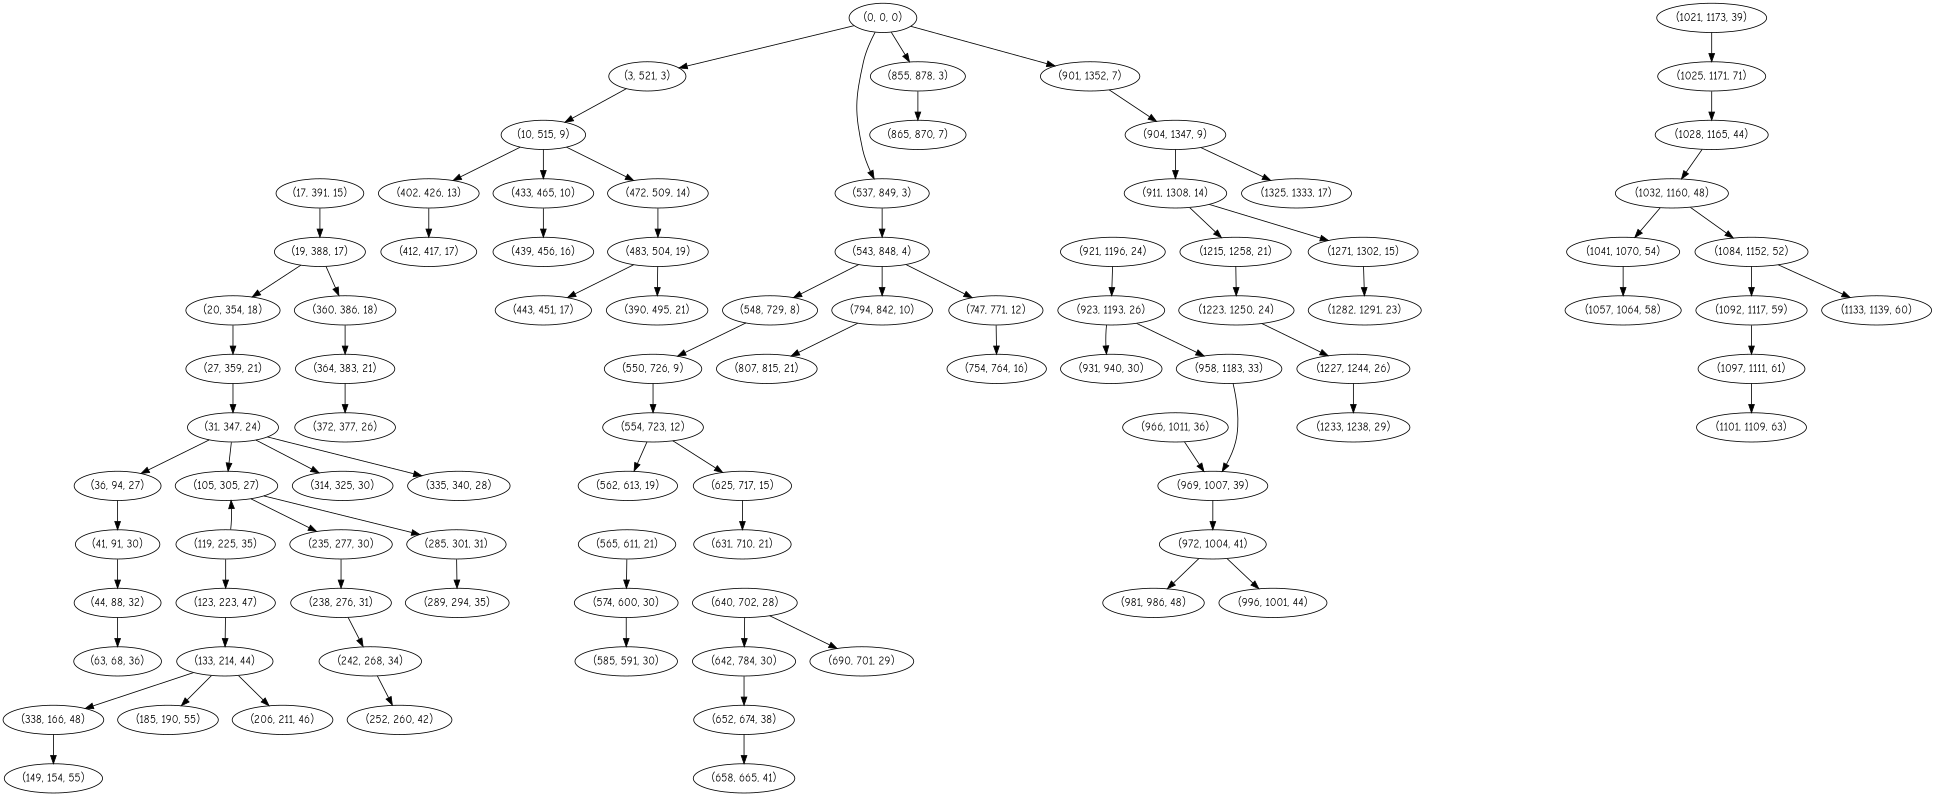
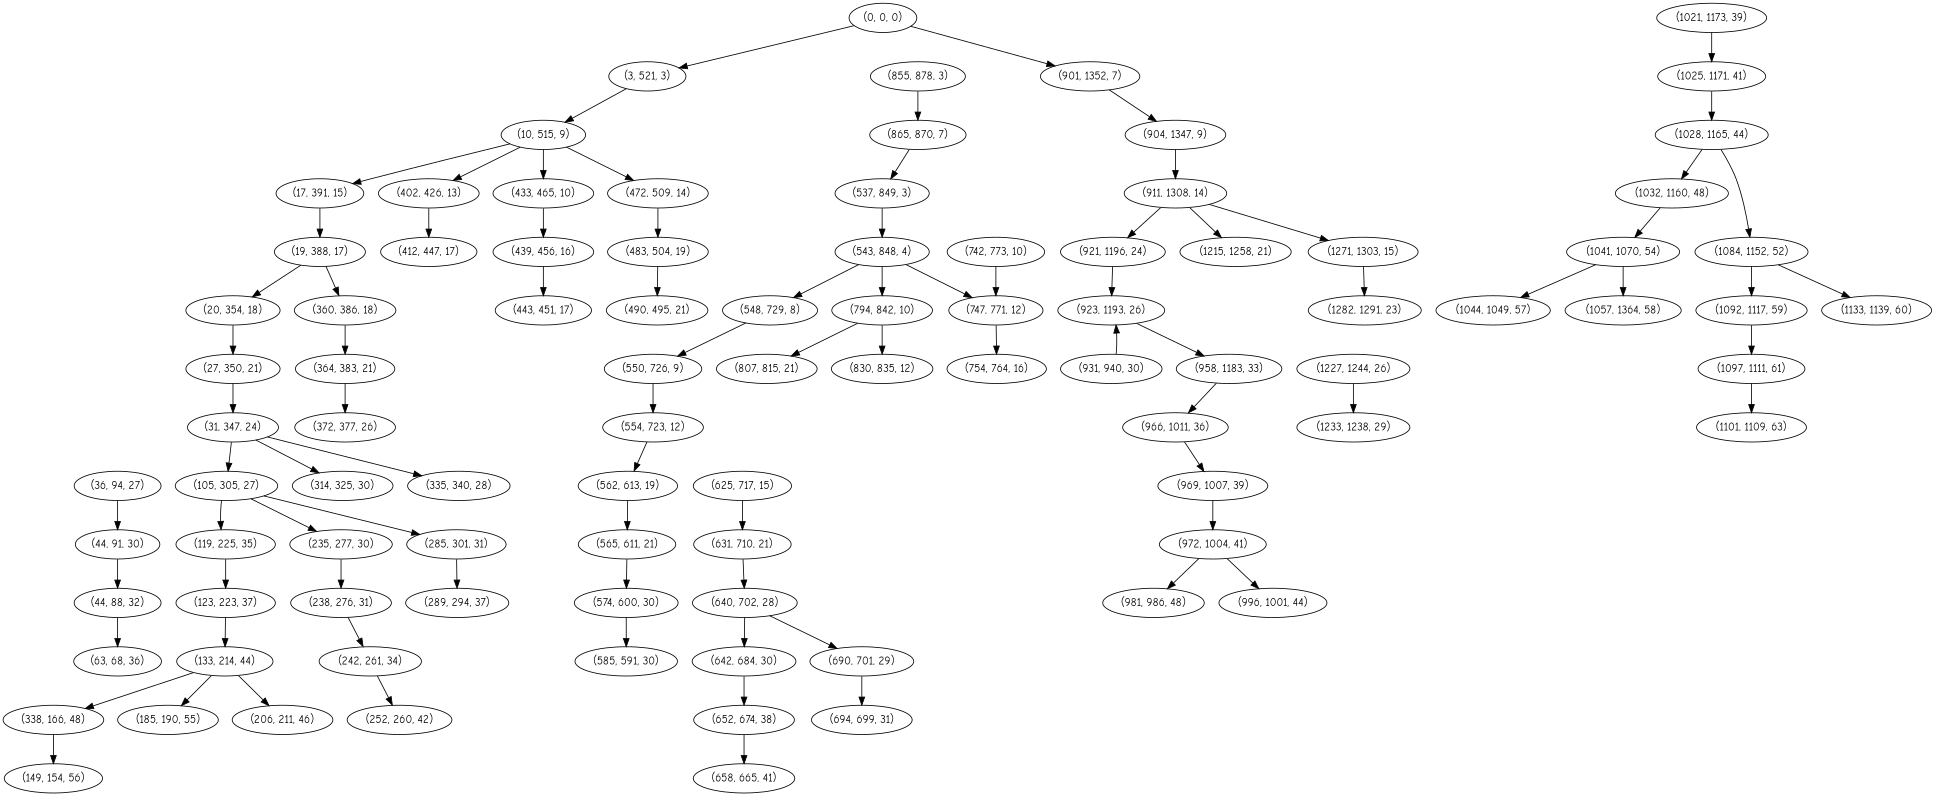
(898, 43) -> none
(1712, 76) -> (1712, 76)
(857, 101) -> (902, 161)
none -> (435, 162)
(1297, 193) -> none
none -> (1147, 220)
(1708, 220) -> (1739, 188)
(429, 252) -> (429, 252)
none -> (996, 252)
(1363, 252) -> (1363, 252)
(604, 279) -> (543, 277)
(657, 310) -> (657, 310)
(1236, 310) -> none
none -> (1493, 310)
(1623, 310) -> (1623, 310)
(1106, 335) -> (1117, 344)
(233, 369) -> (233, 369)
none -> (882, 369)
(1238, 425) -> (1205, 395)
(694, 454) -> none
(179, 455) -> none
none -> (628, 511)
(231, 519) -> (221, 511)
(118, 544) -> (118, 544)
none -> (743, 570)
(226, 603) -> (226, 603)
(457, 603) -> (457, 603)
(370, 661) -> (370, 661)
(744, 661) -> (744, 661)
none -> (862, 720)
(53, 778) -> (53, 778)
